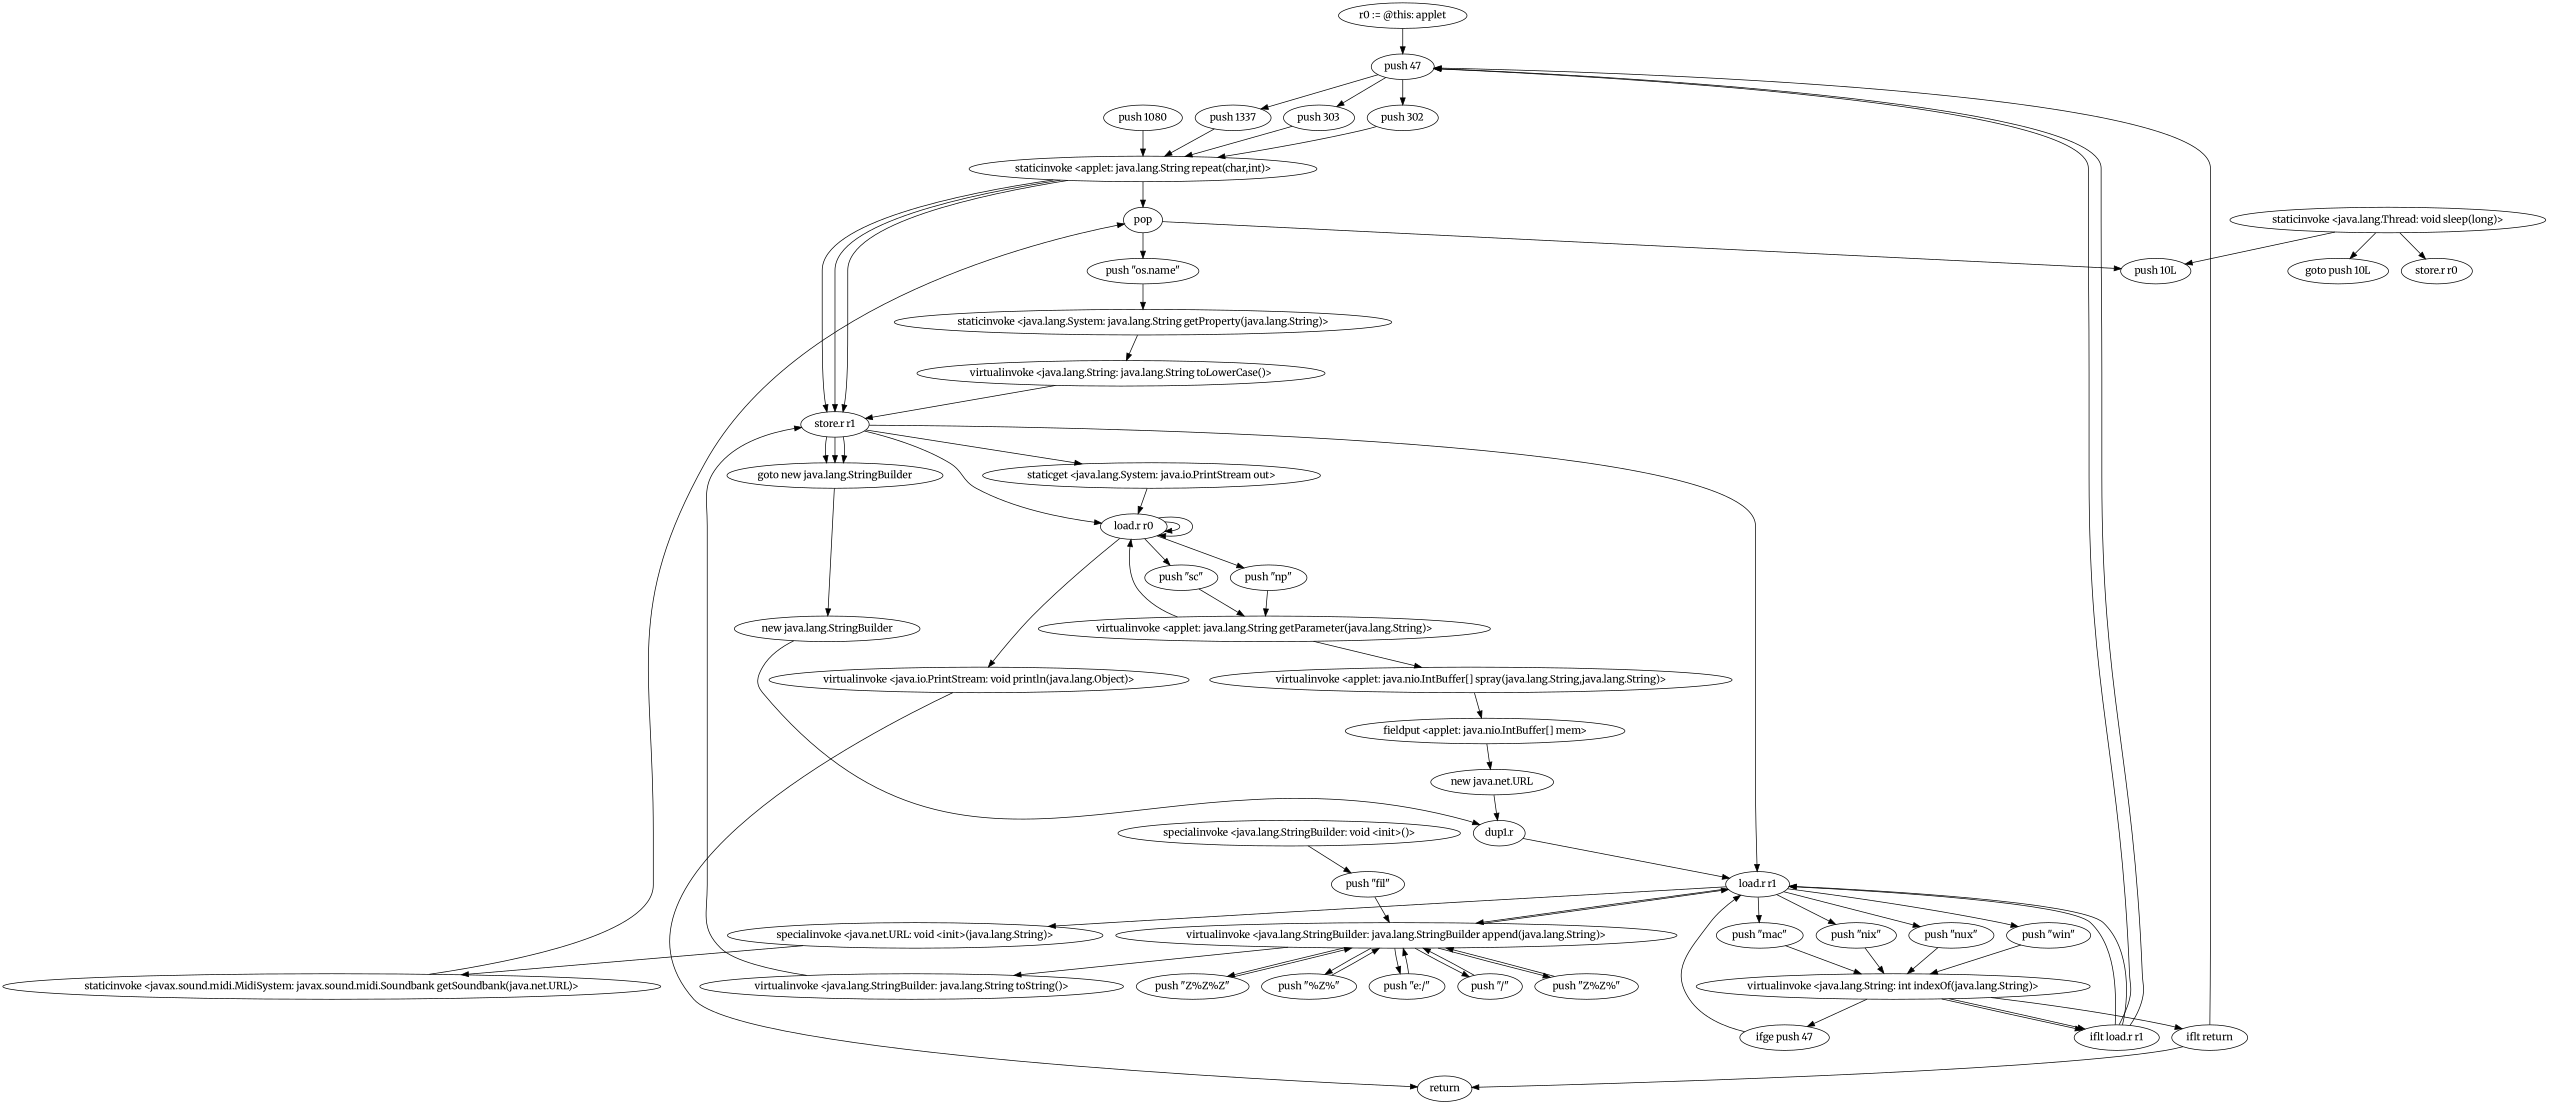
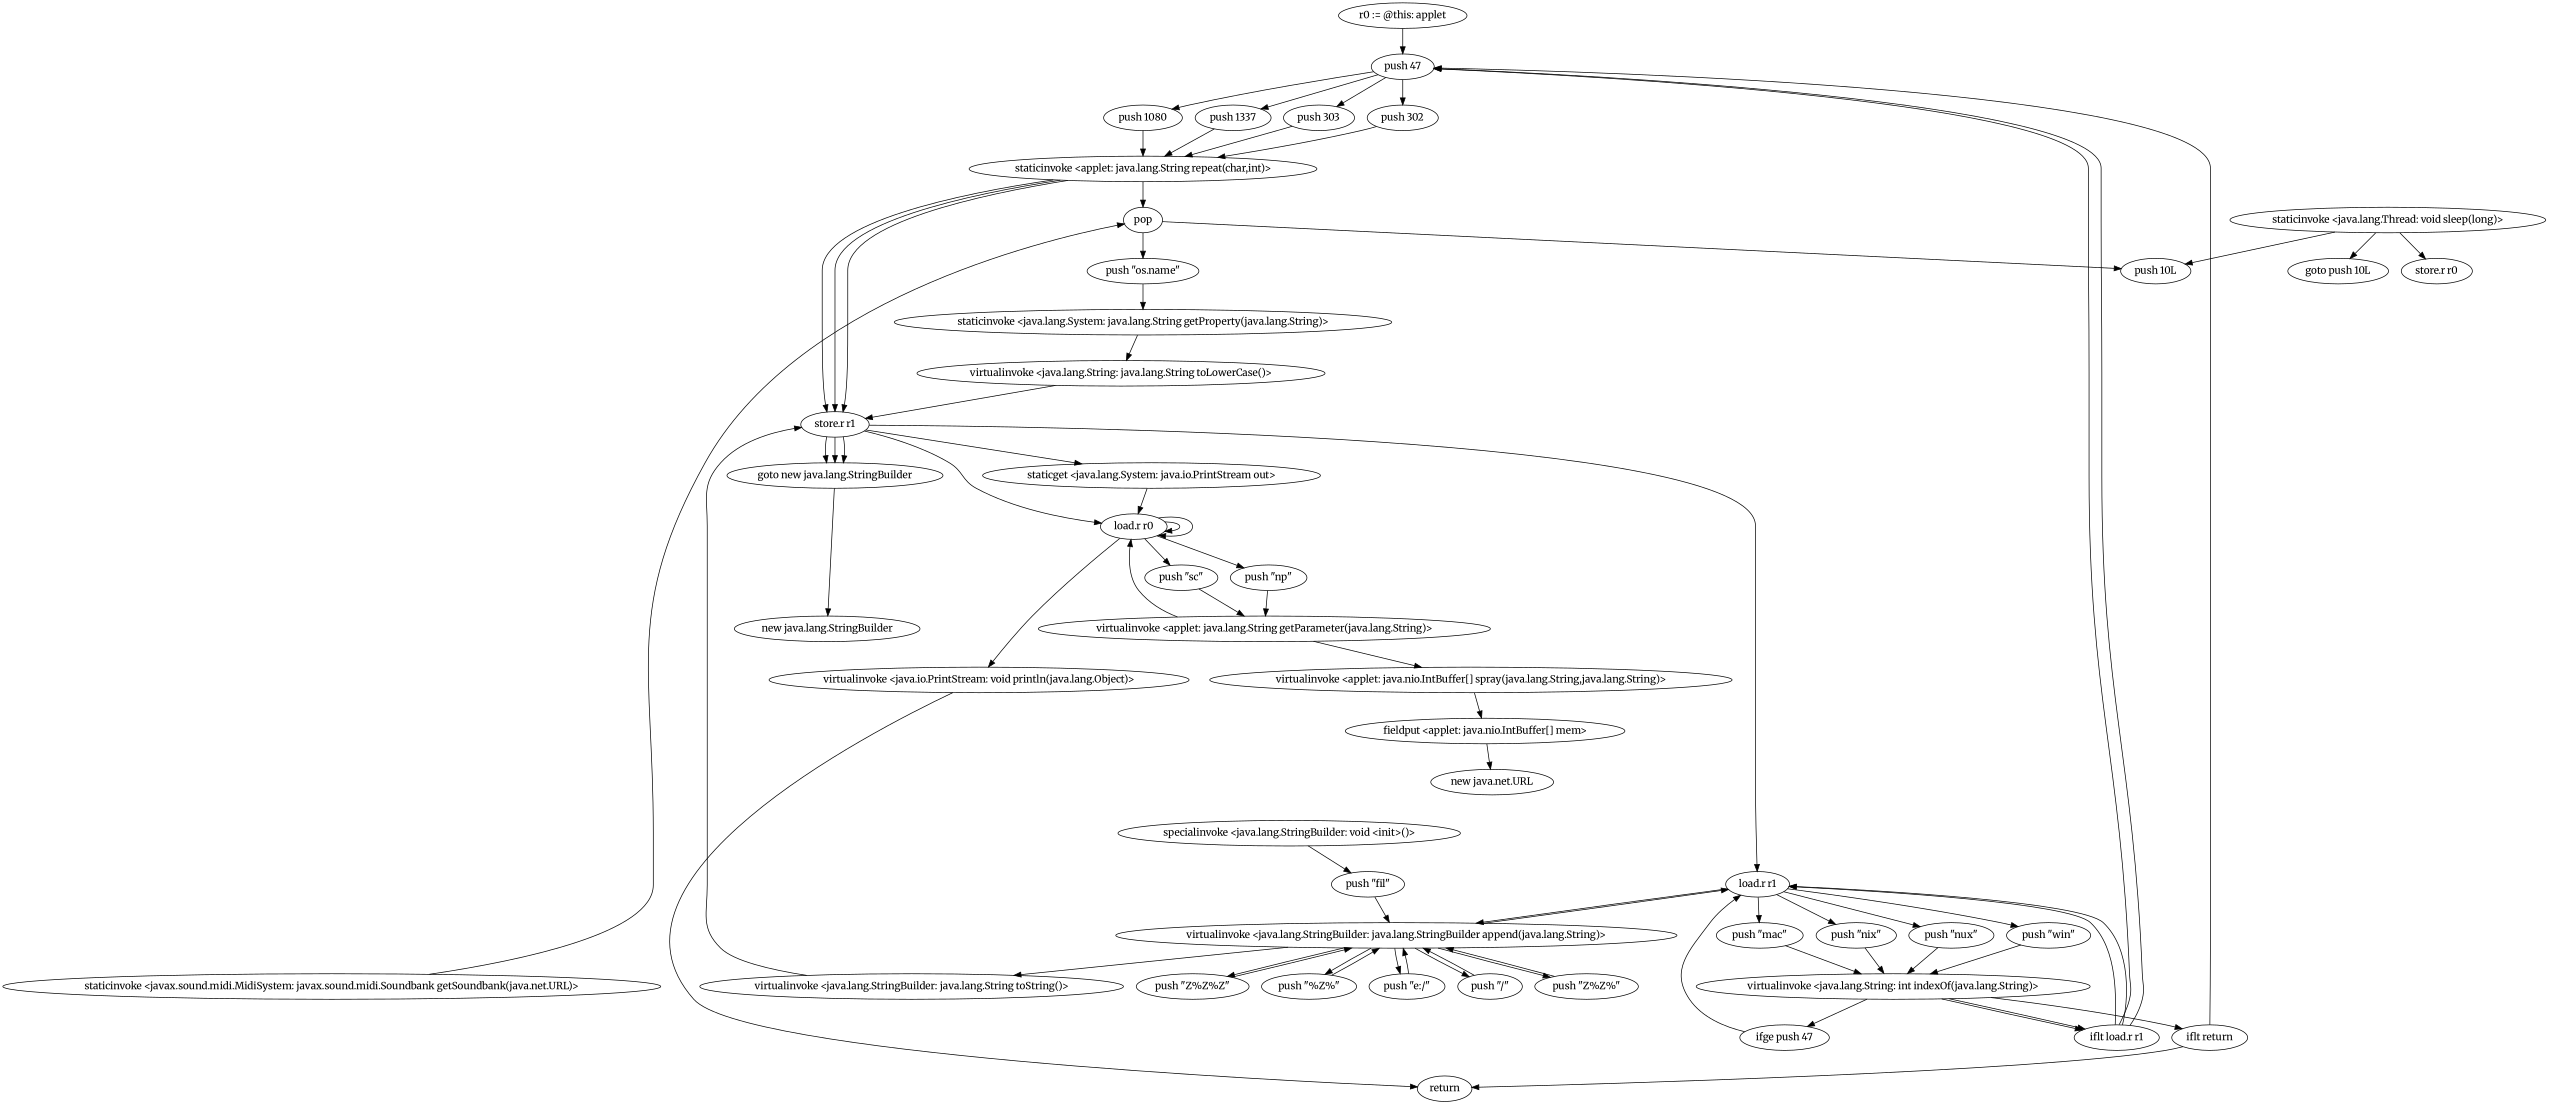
none -> (1276, 88)
(1499, 833) -> none
(915, 935) -> none
